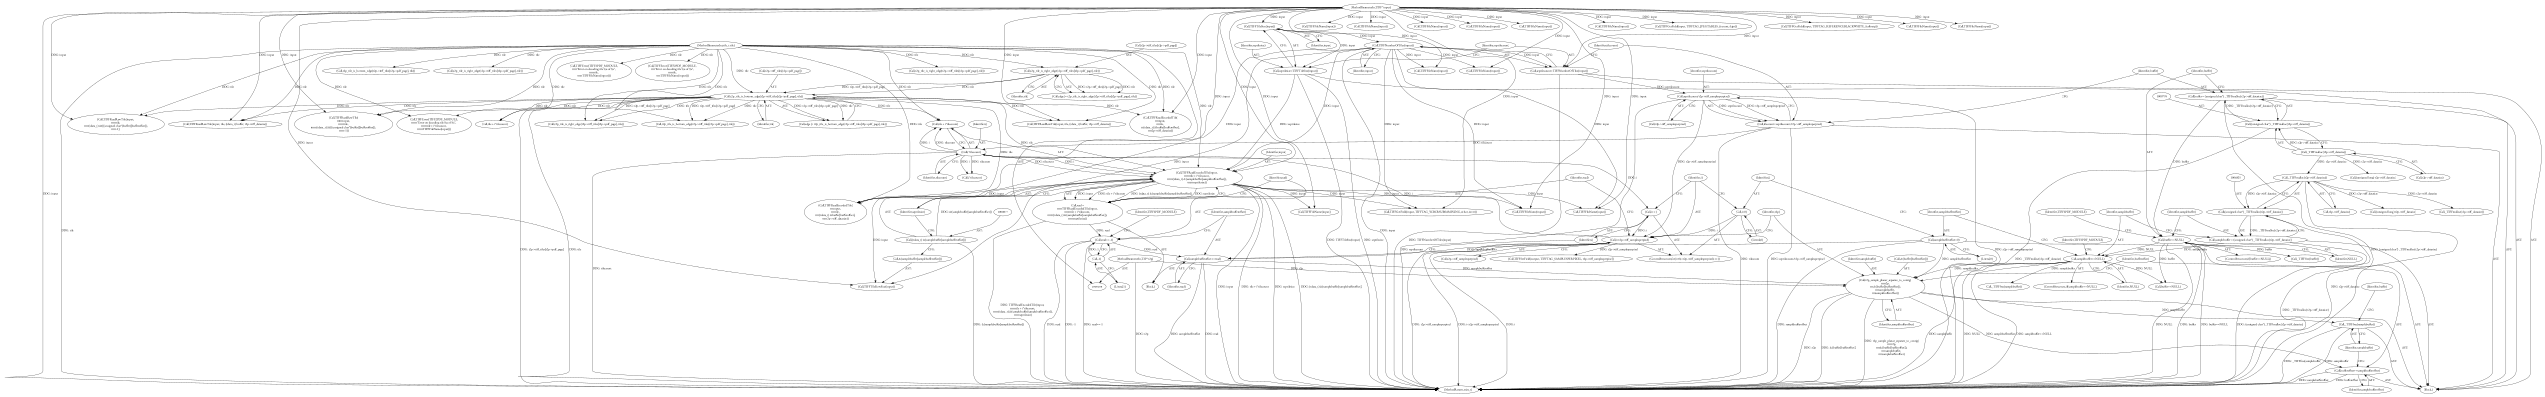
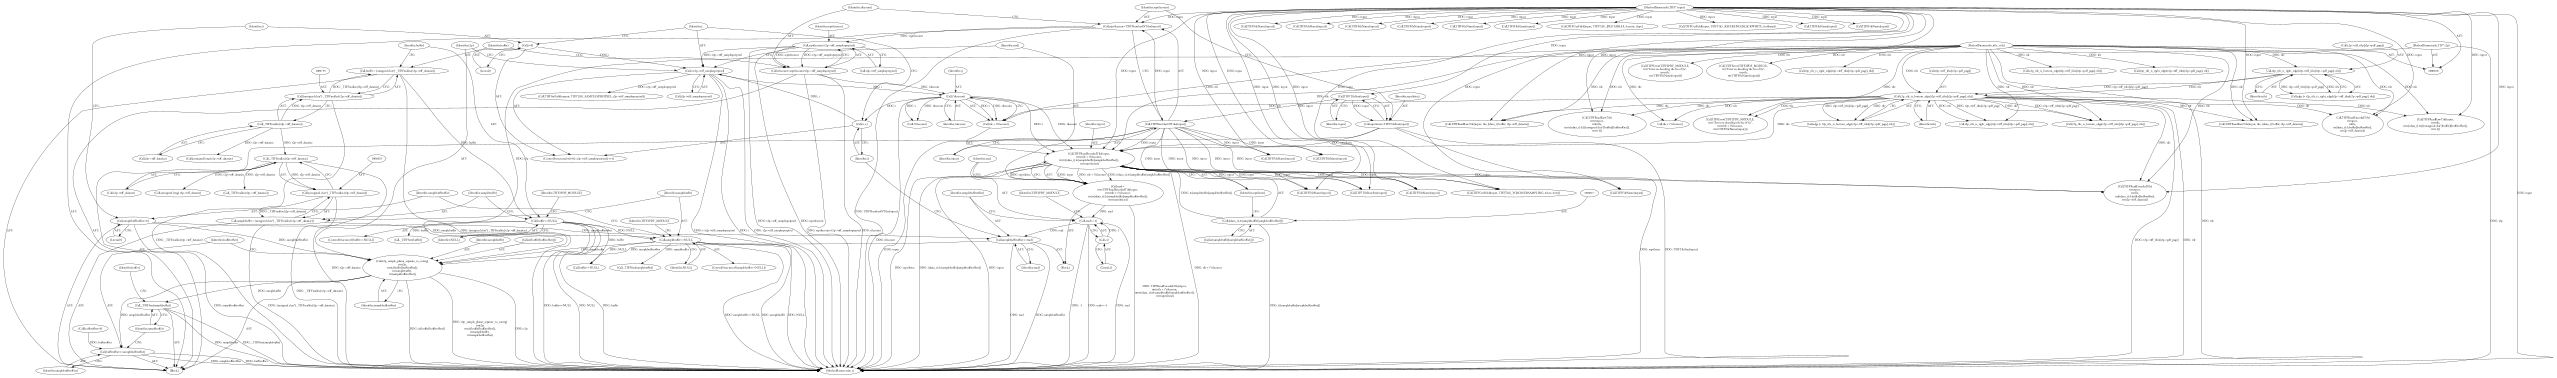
none -> (2098, 9)
(898, 272) -> (1246, 232)
none -> (90, 329)
